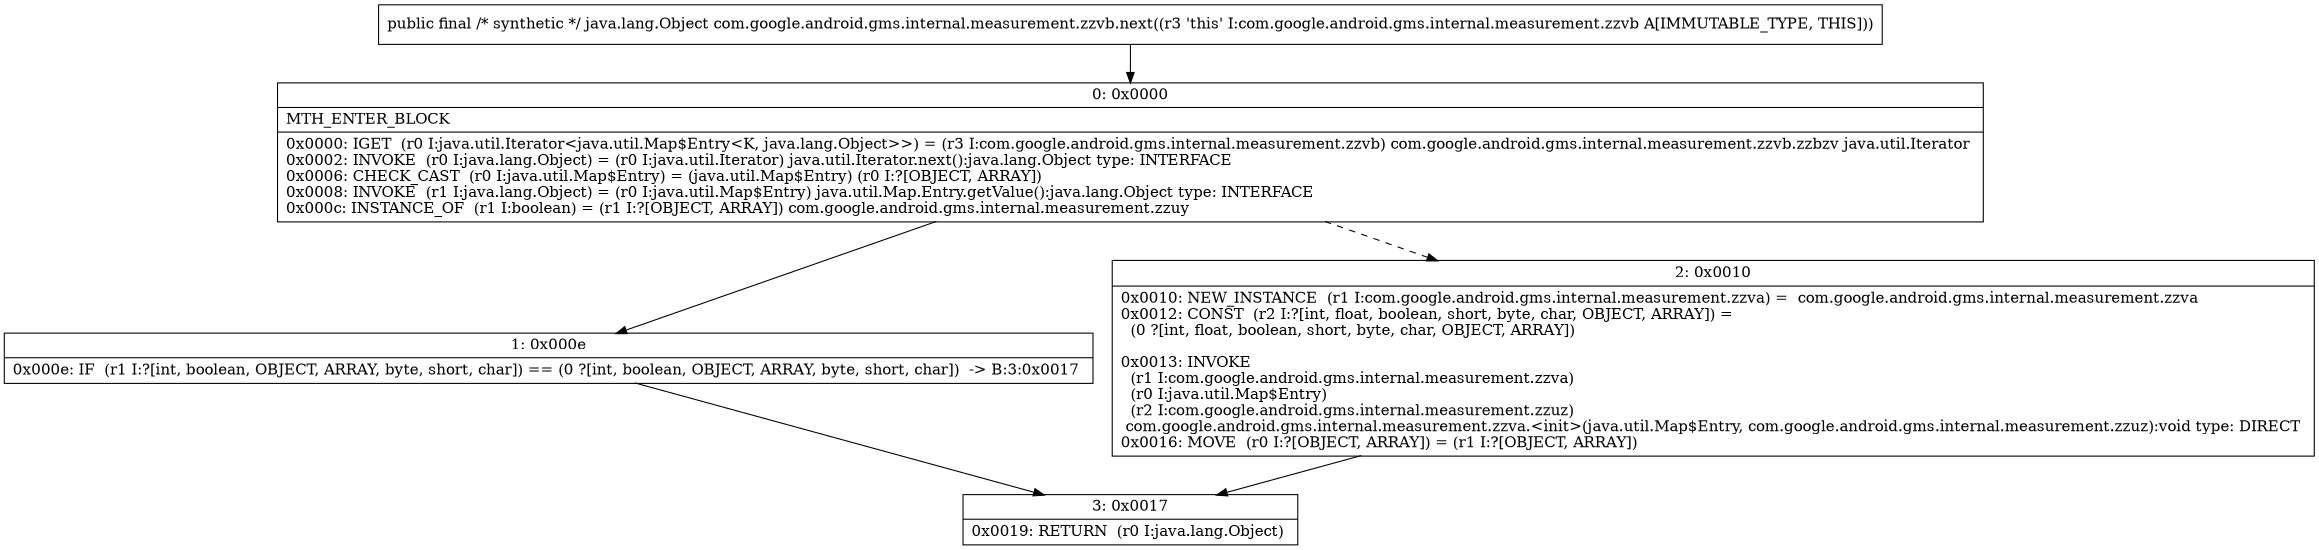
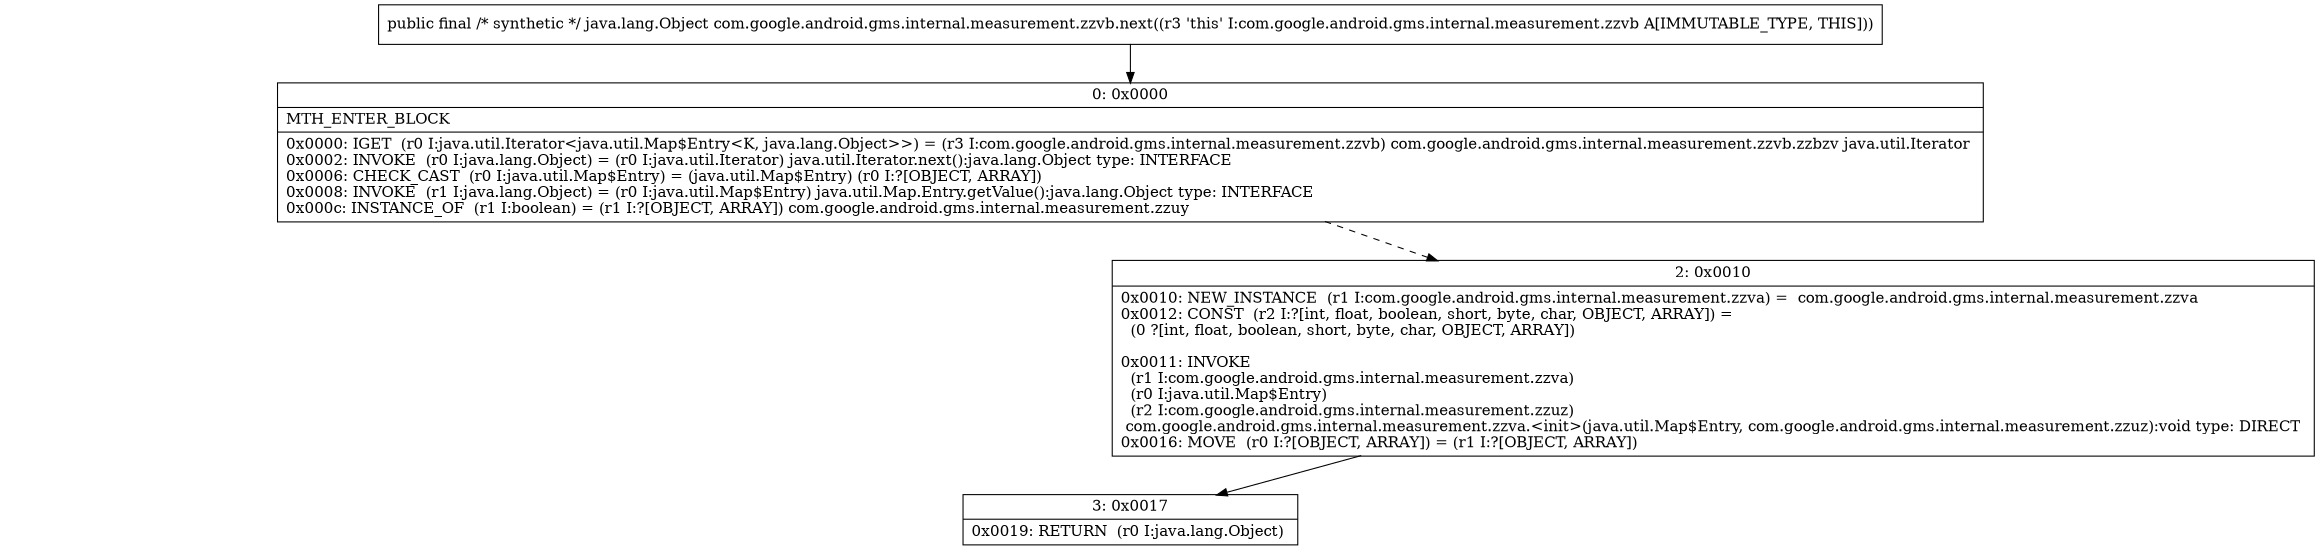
(549, 358) -> none
(1191, 363) -> (1191, 363)
